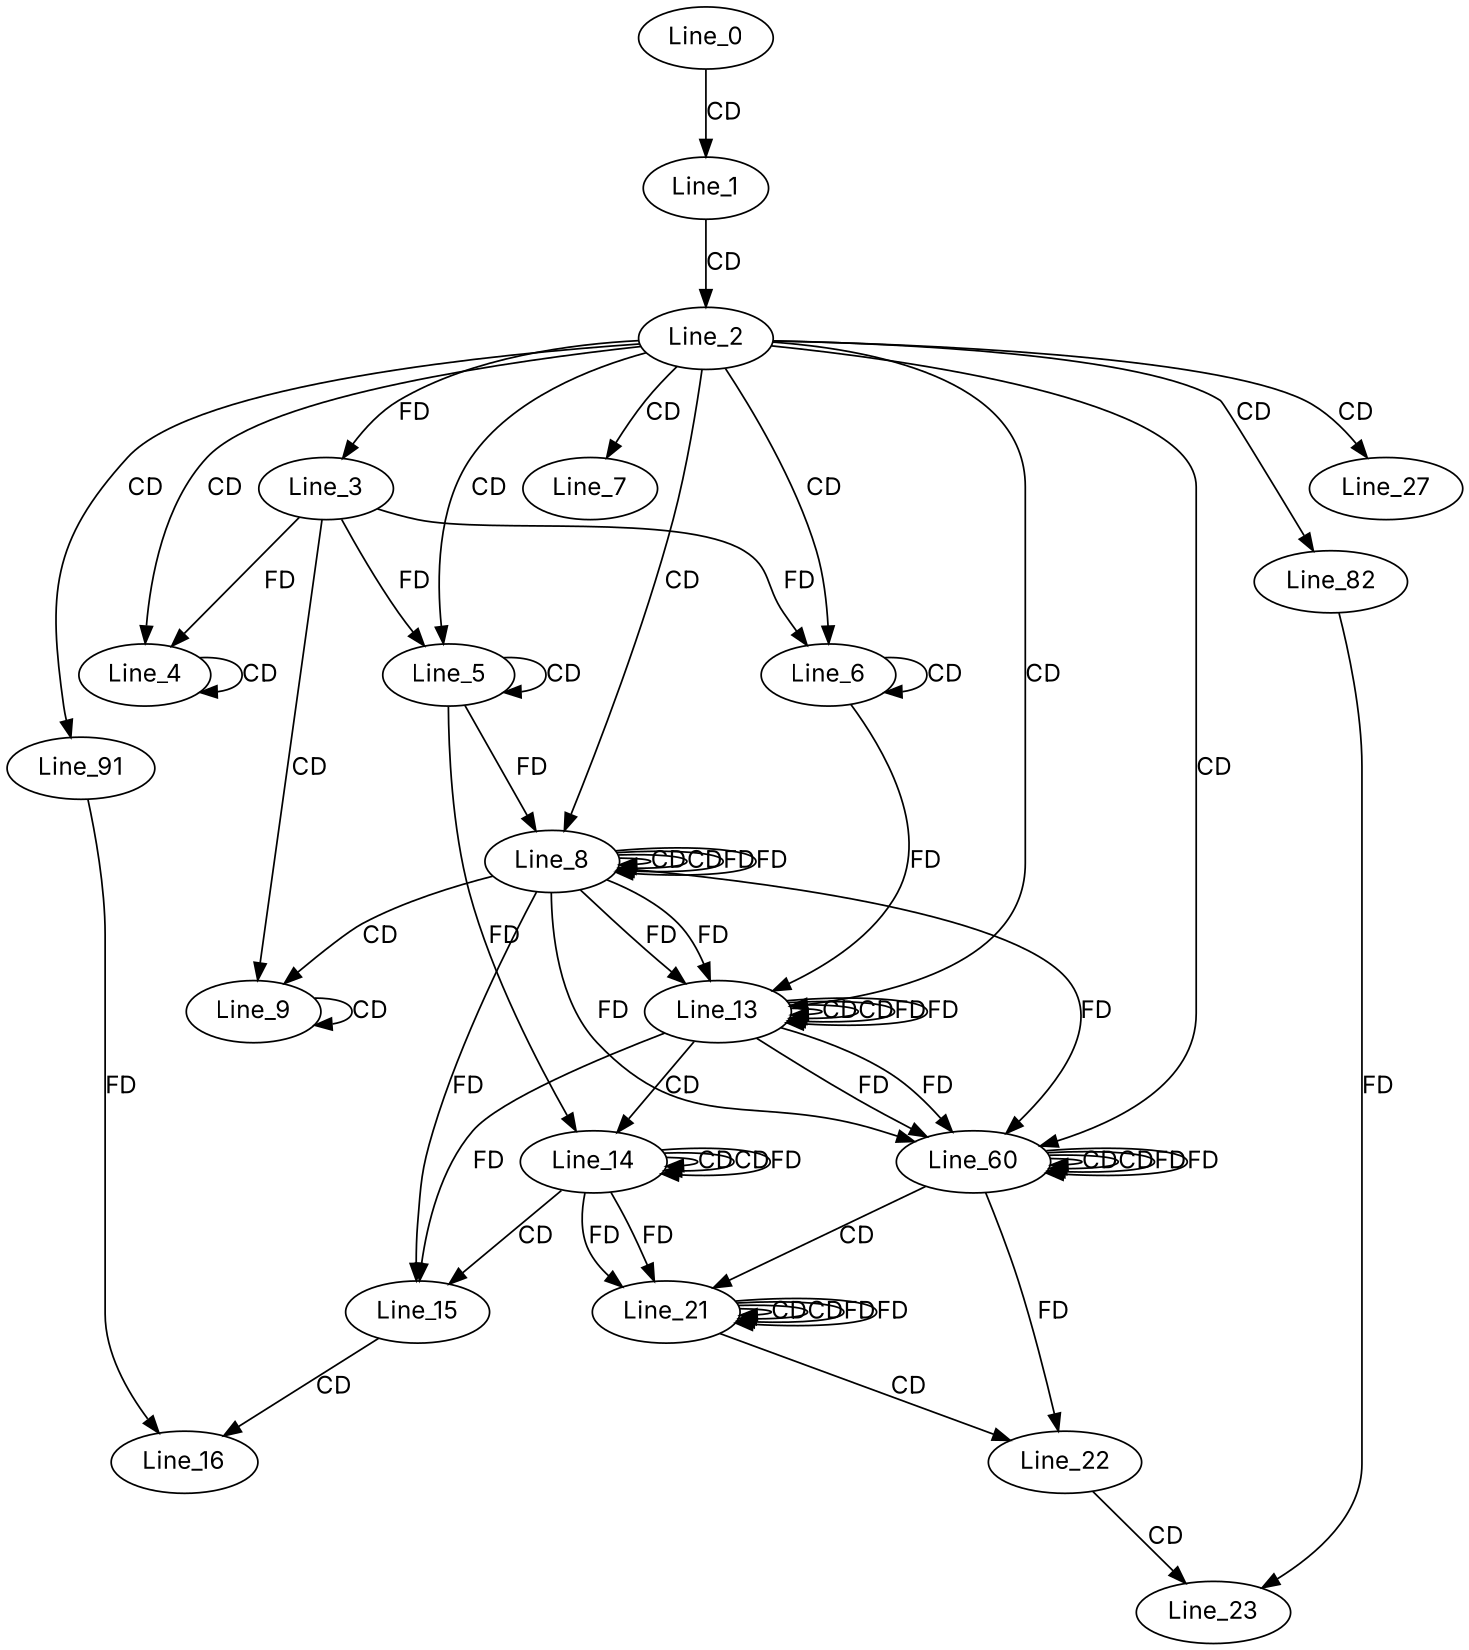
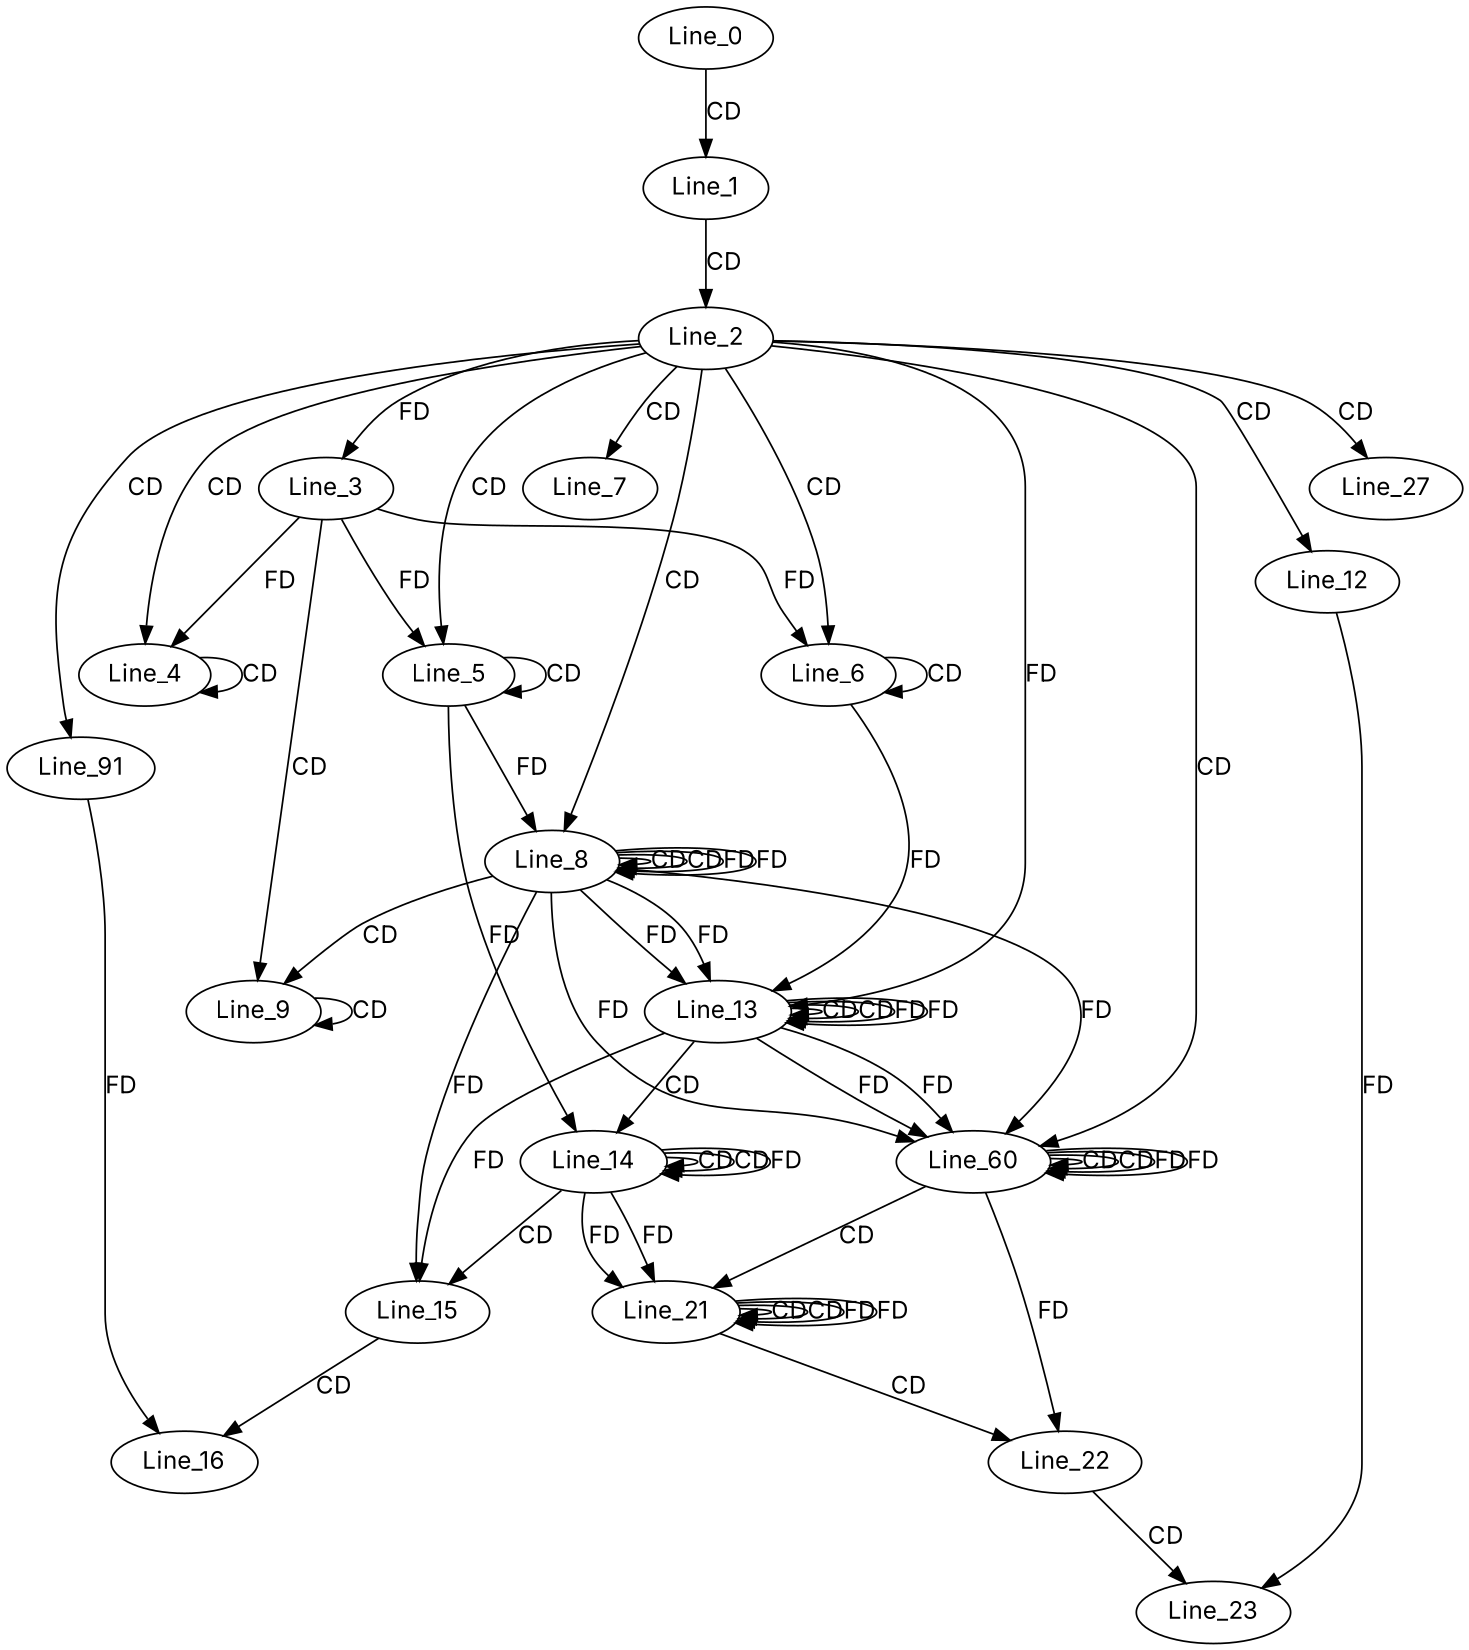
(1331, 582) -> (1327, 582)
(1043, 675) -> (1042, 675)
